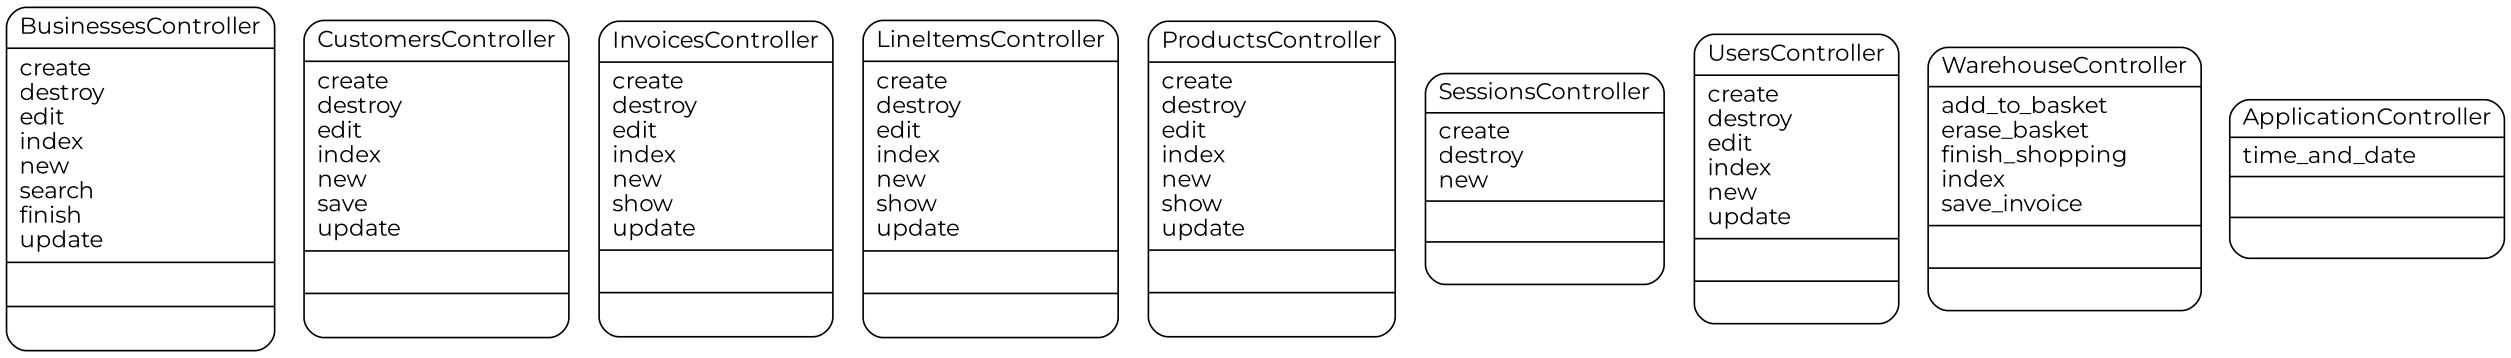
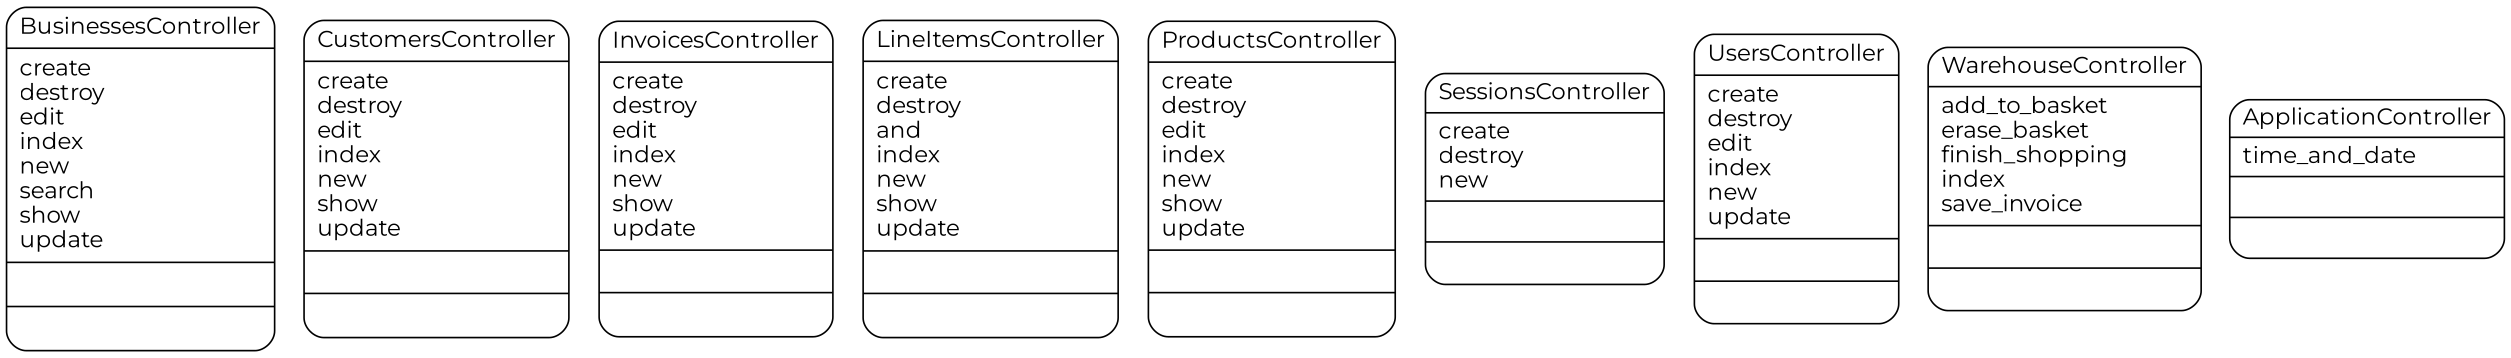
(899, 131) -> (899, 131)
(342, 204) -> (347, 204)
(51, 216) -> (50, 216)
